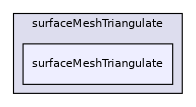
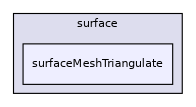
(98, 24) -> (98, 24)
